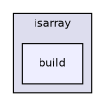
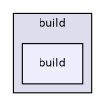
(53, 24) -> (53, 24)
